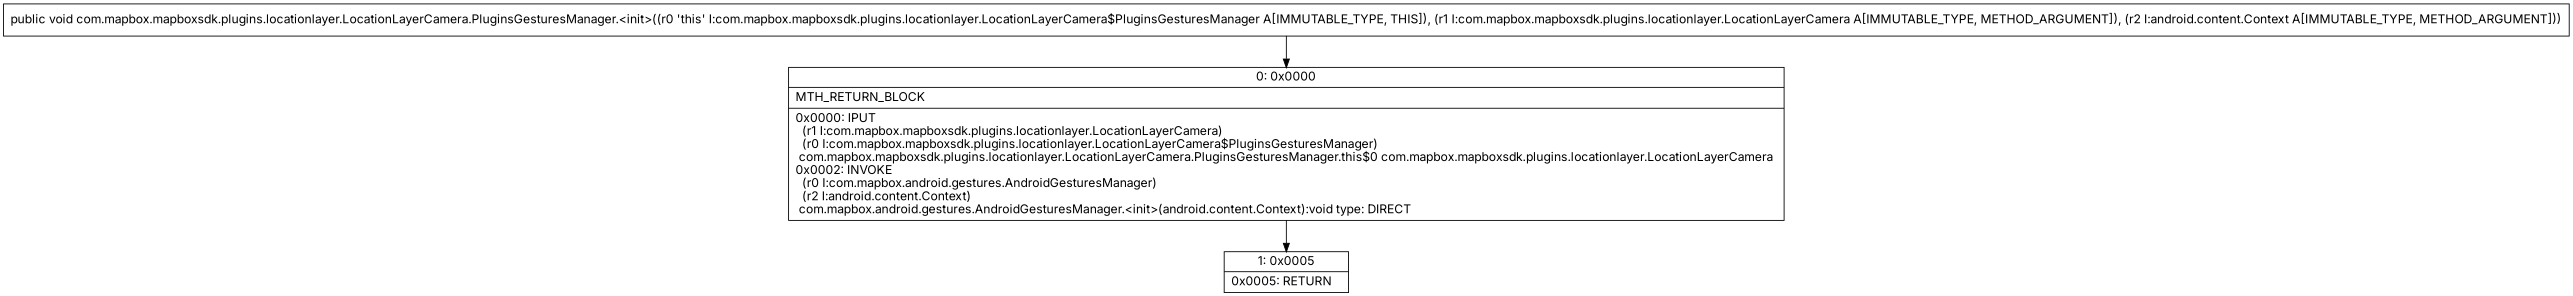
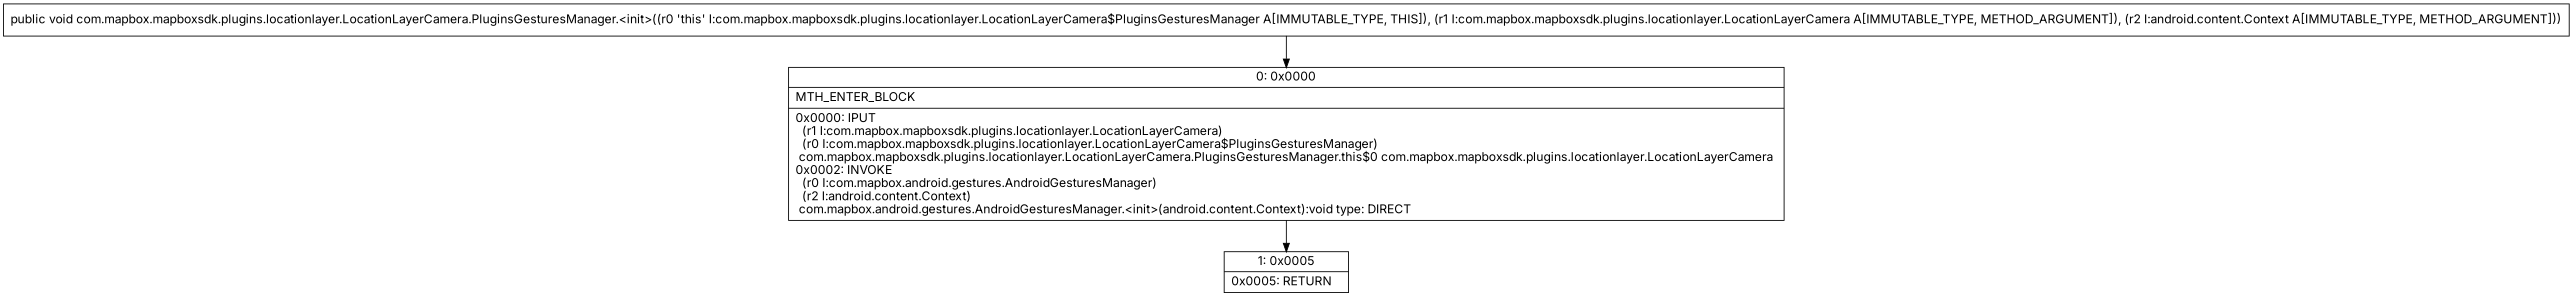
(861, 97) -> (856, 97)
